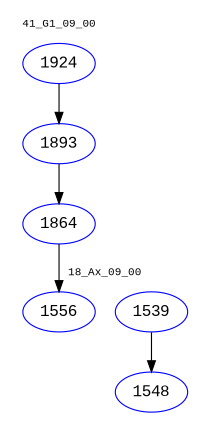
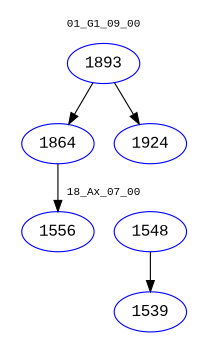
(60, 24) -> (104, 24)
(59, 98) -> (124, 99)
(105, 272) -> (104, 192)
(151, 347) -> (150, 266)
